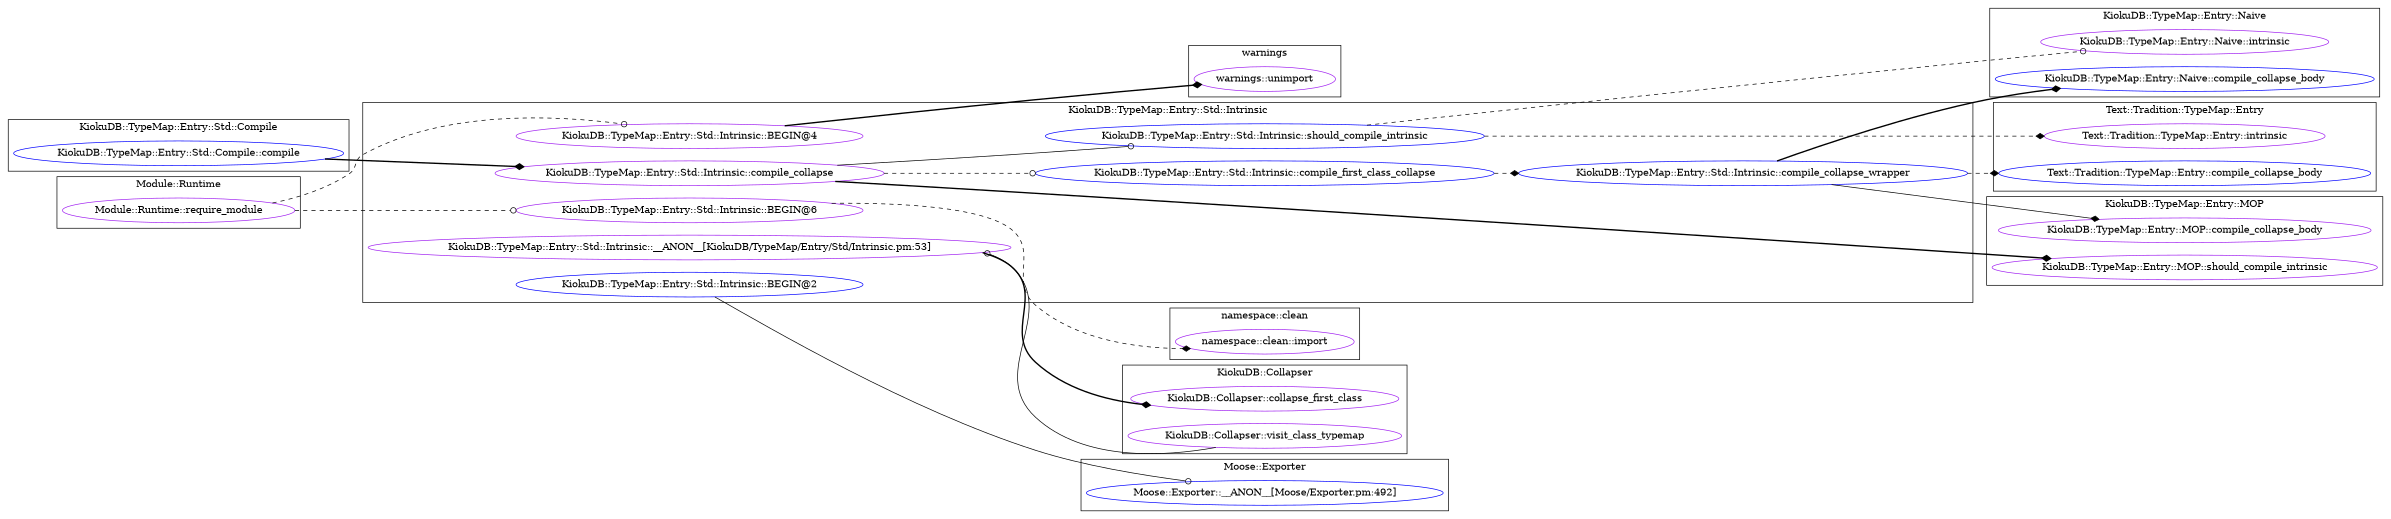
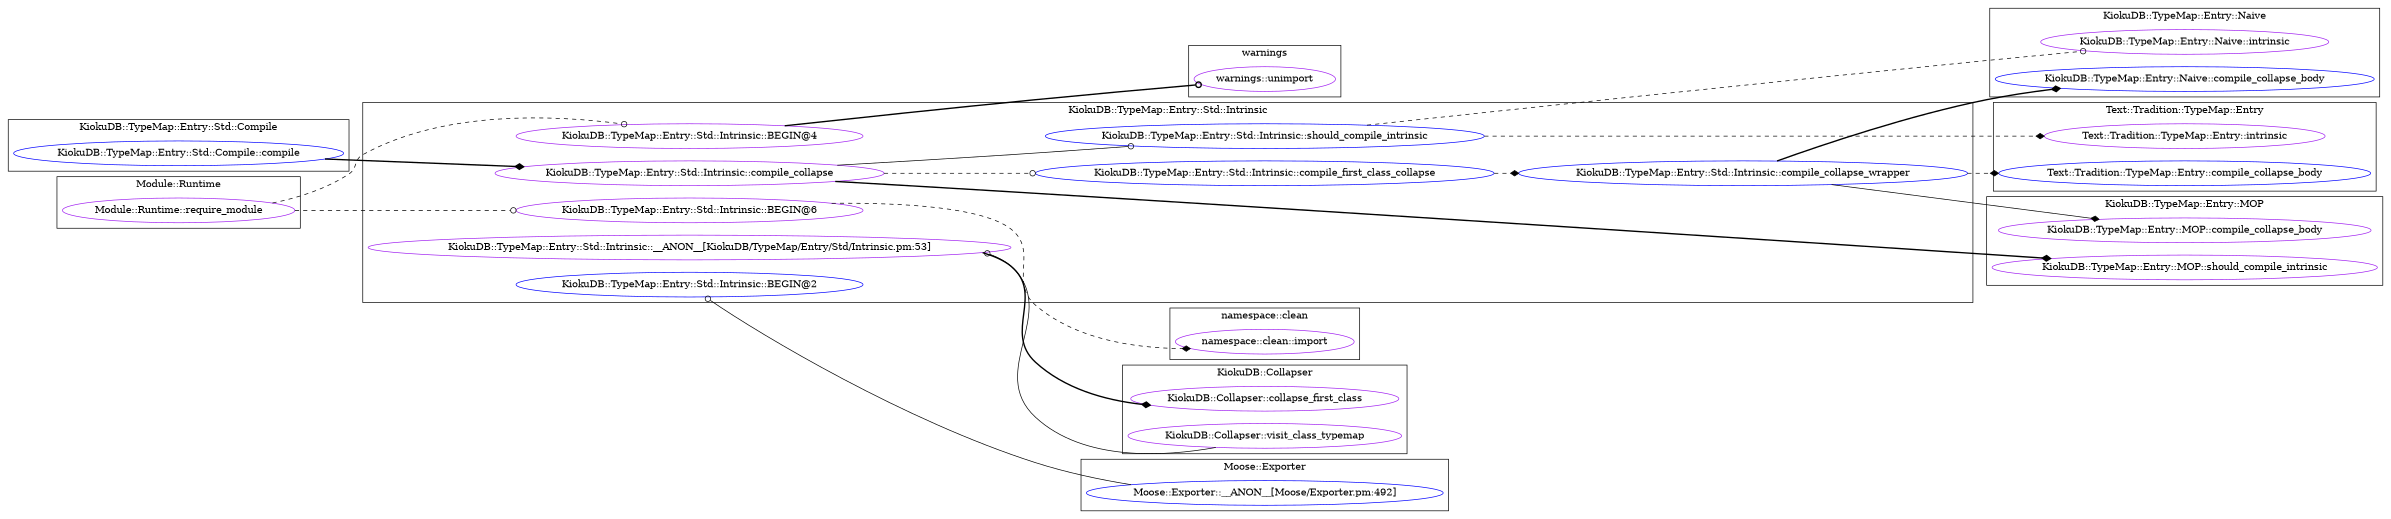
(959, 107) -> (959, 107)
(941, 414) -> (912, 413)
